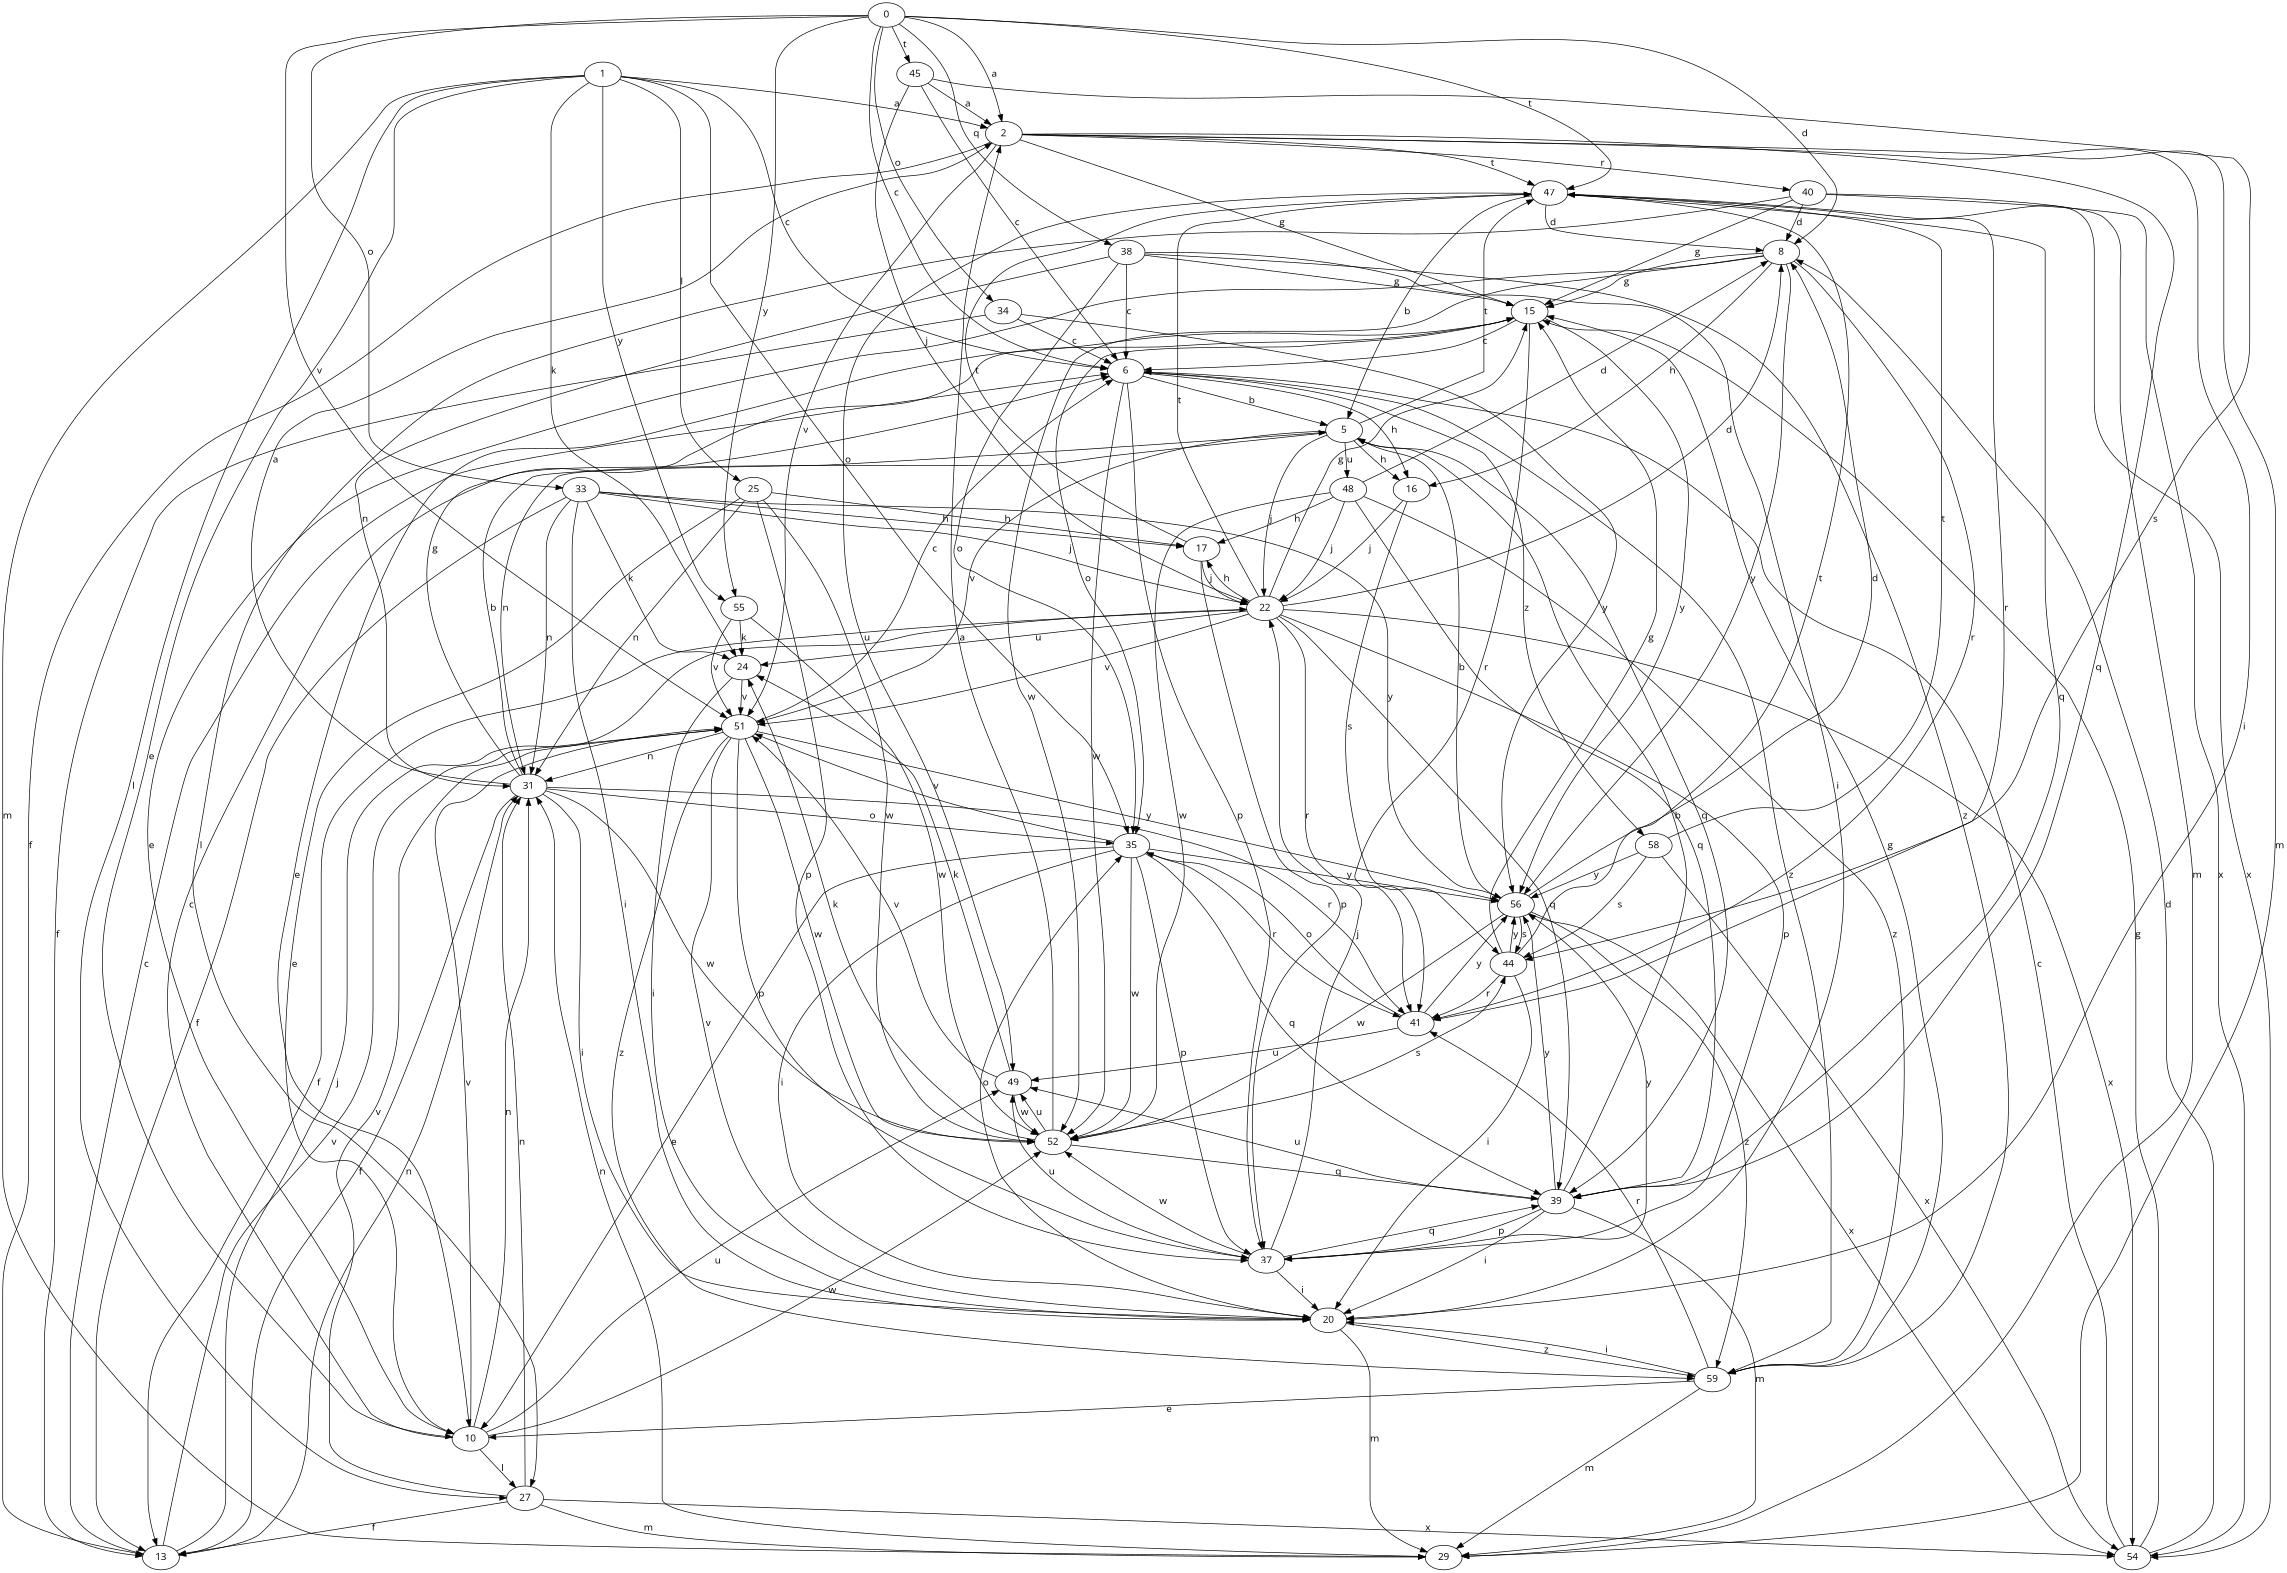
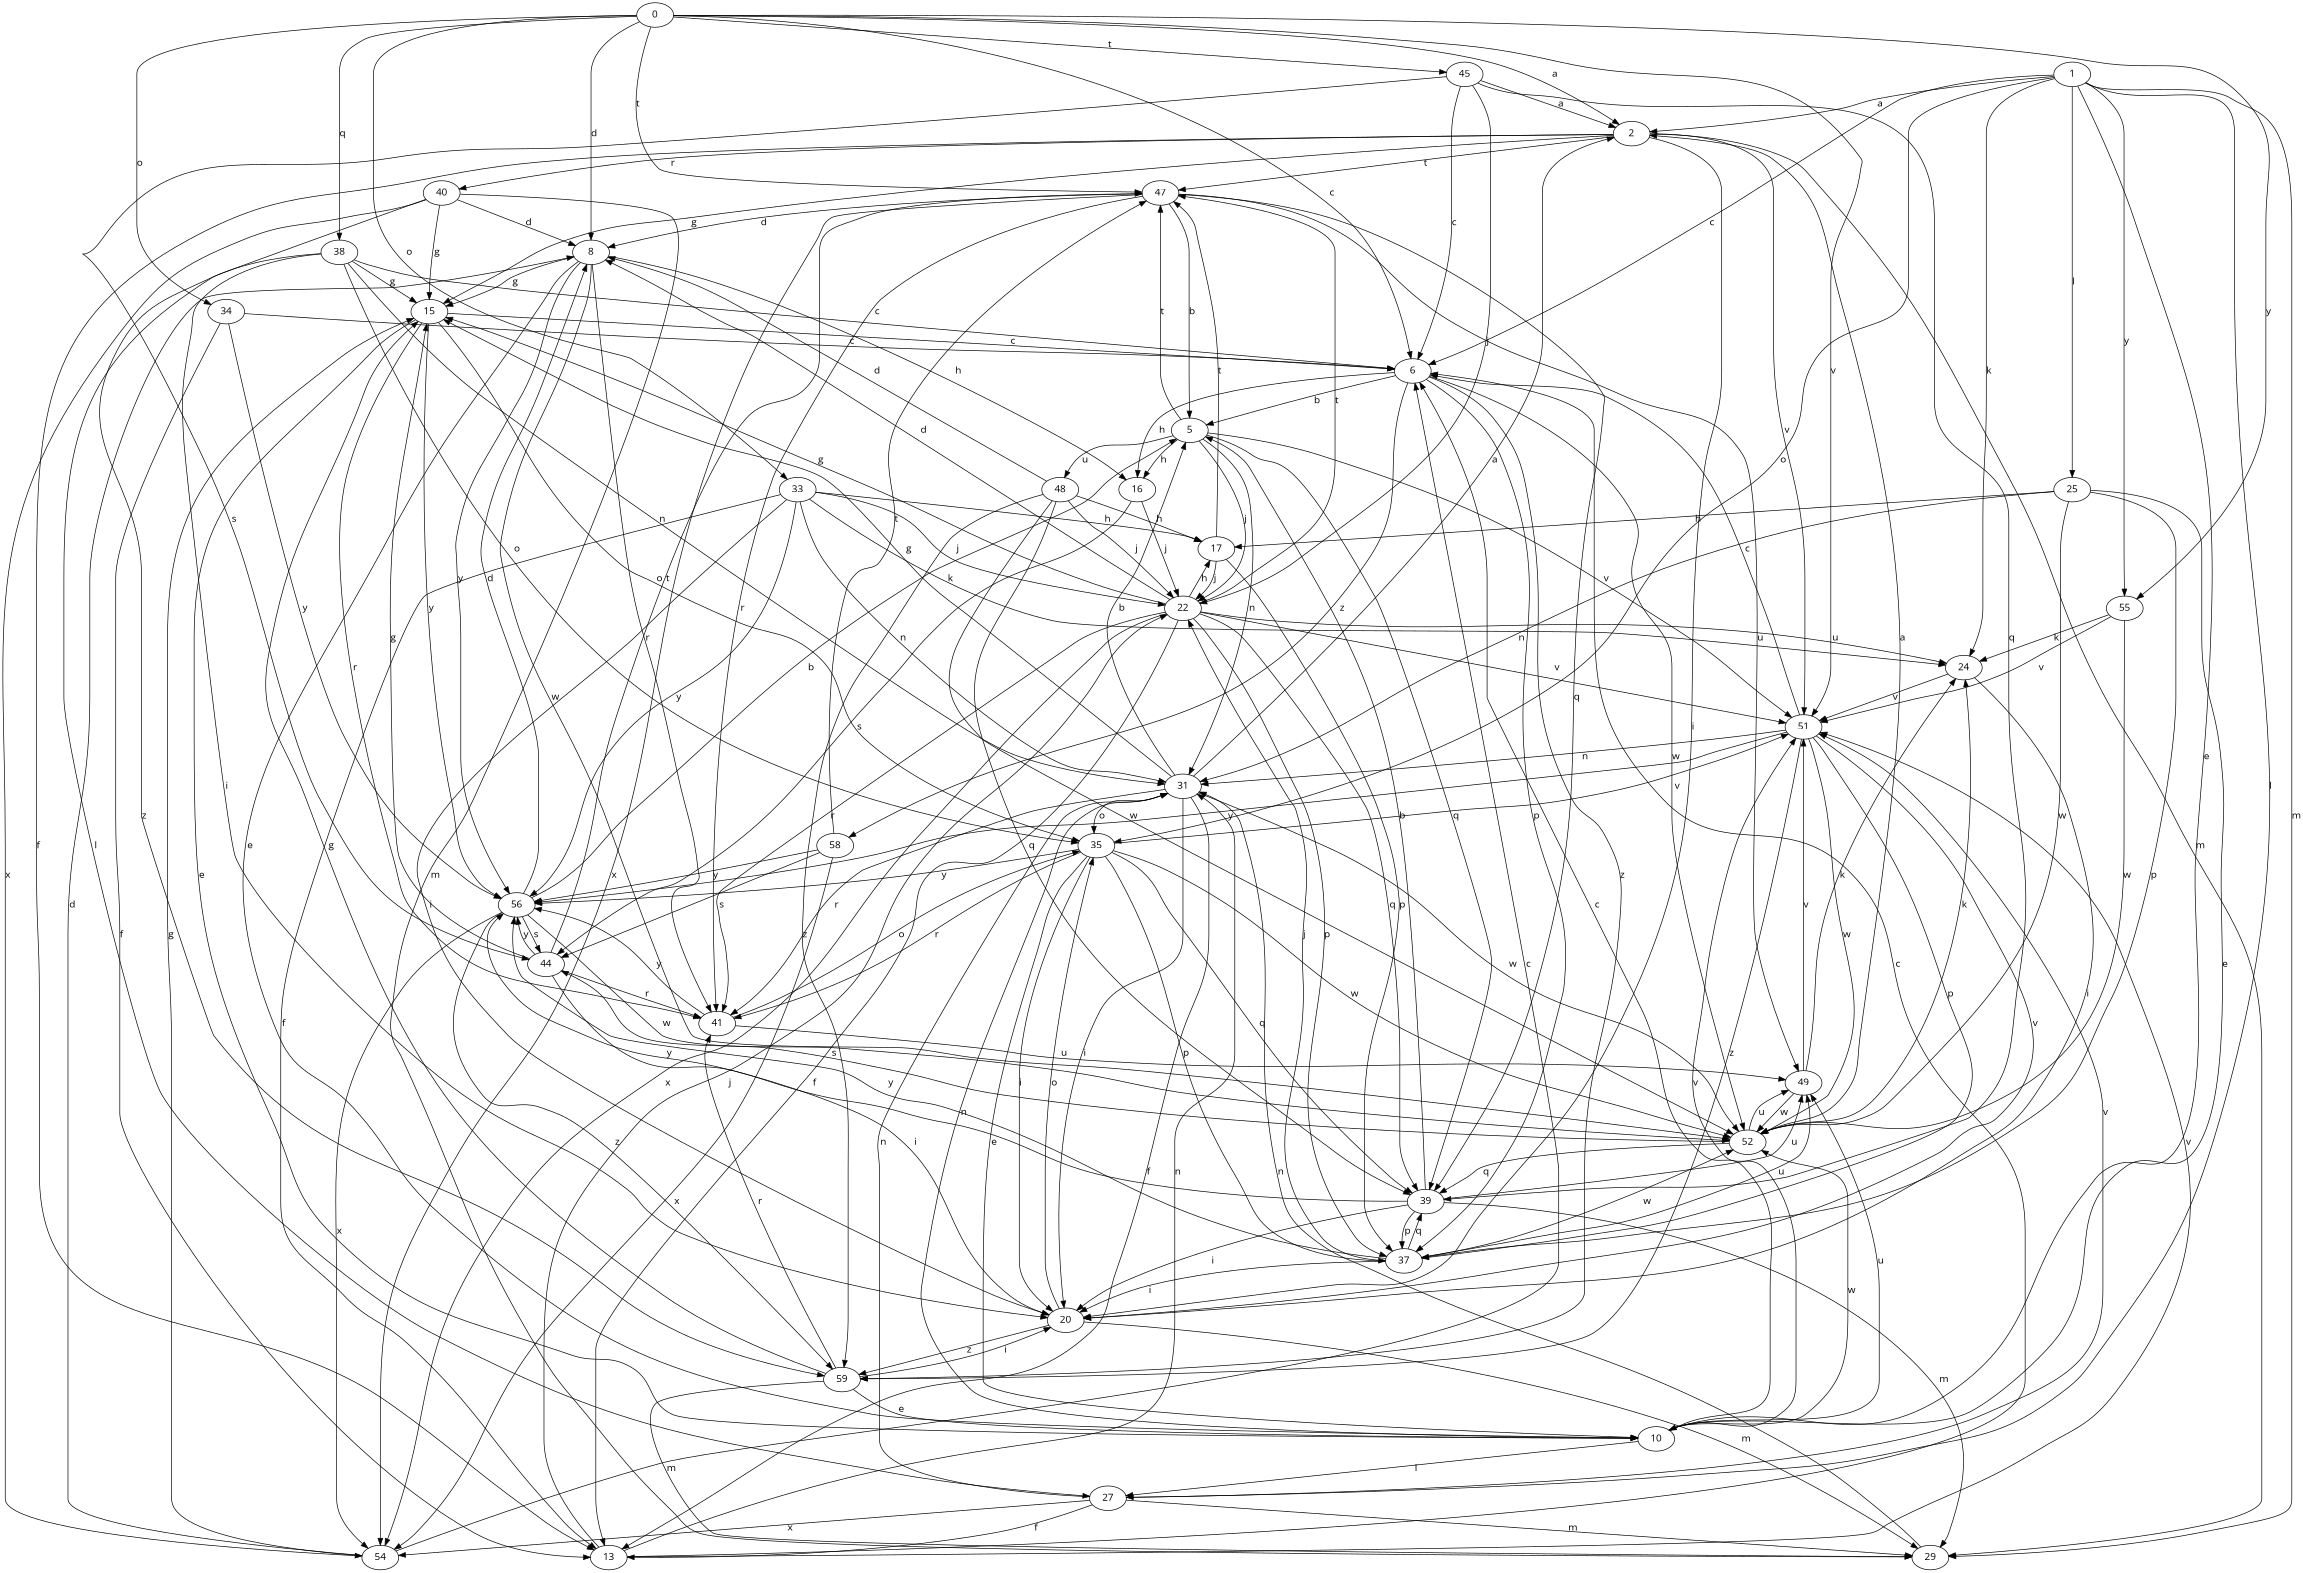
(2173, 274) -> (2009, 664)
